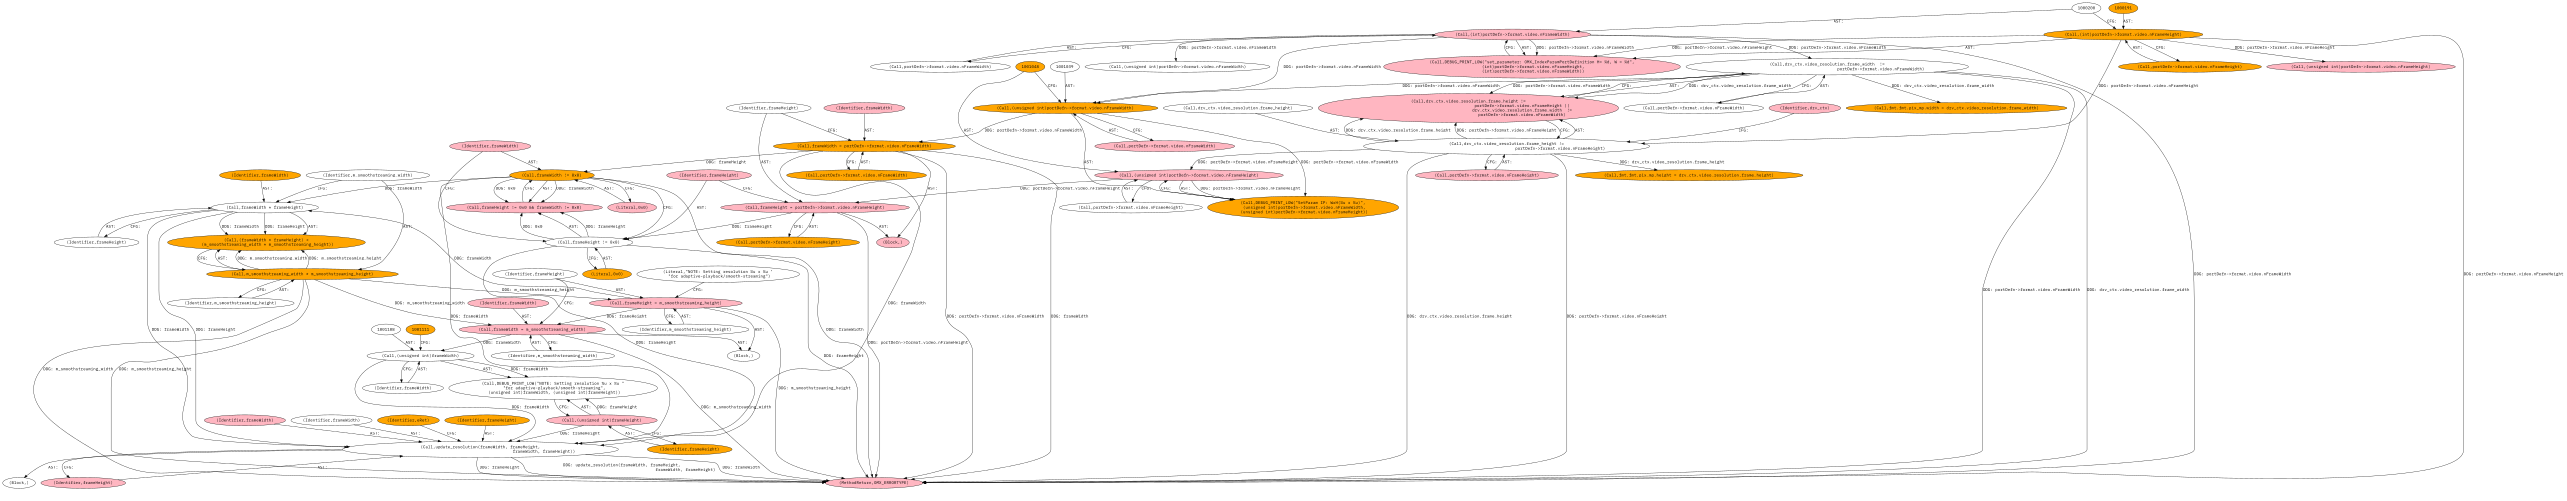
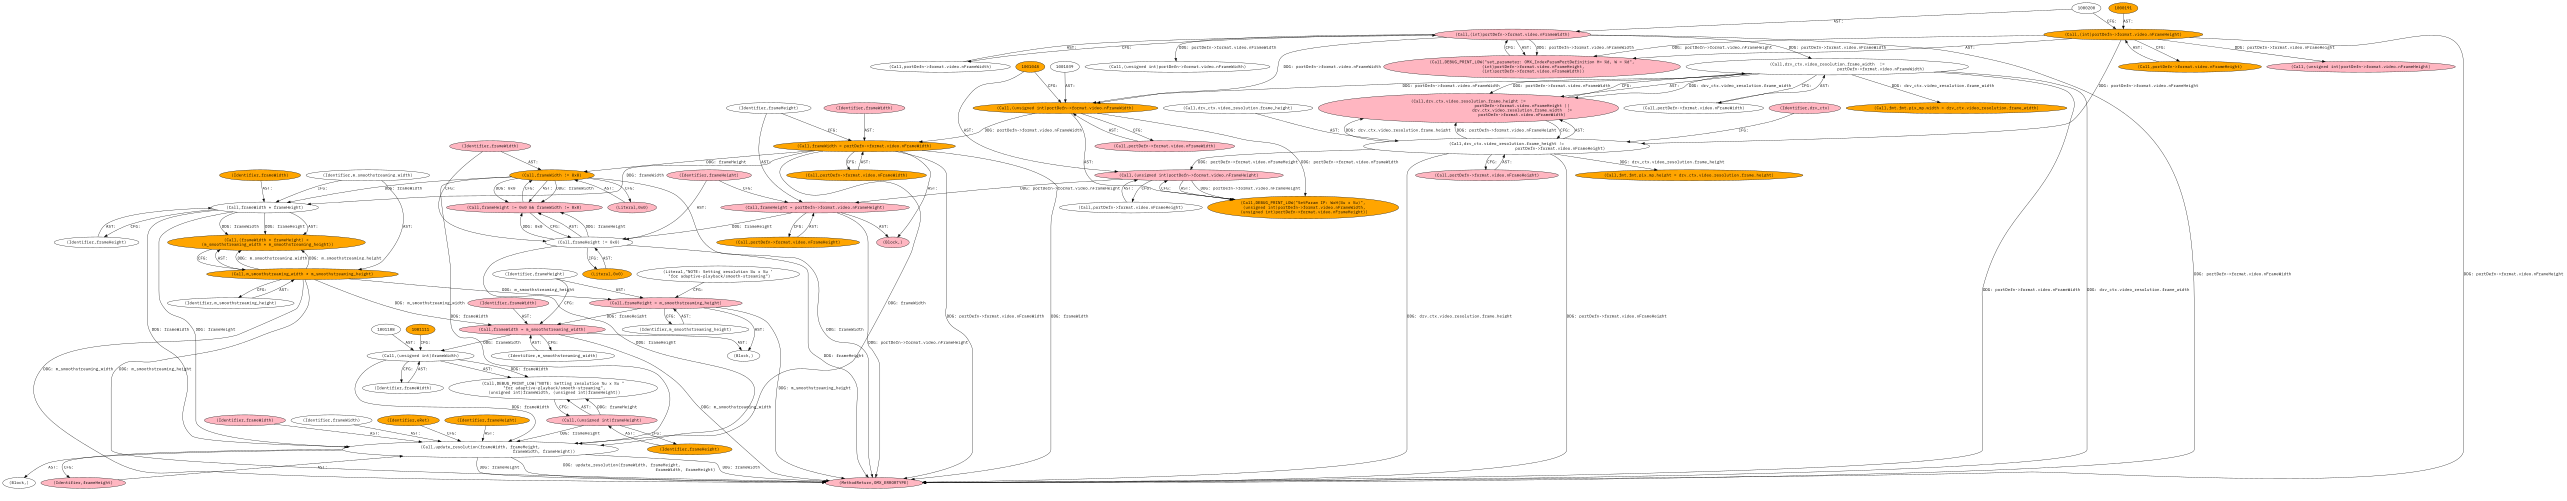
(656, 192) -> (548, 227)
(465, 270) -> (572, 194)
